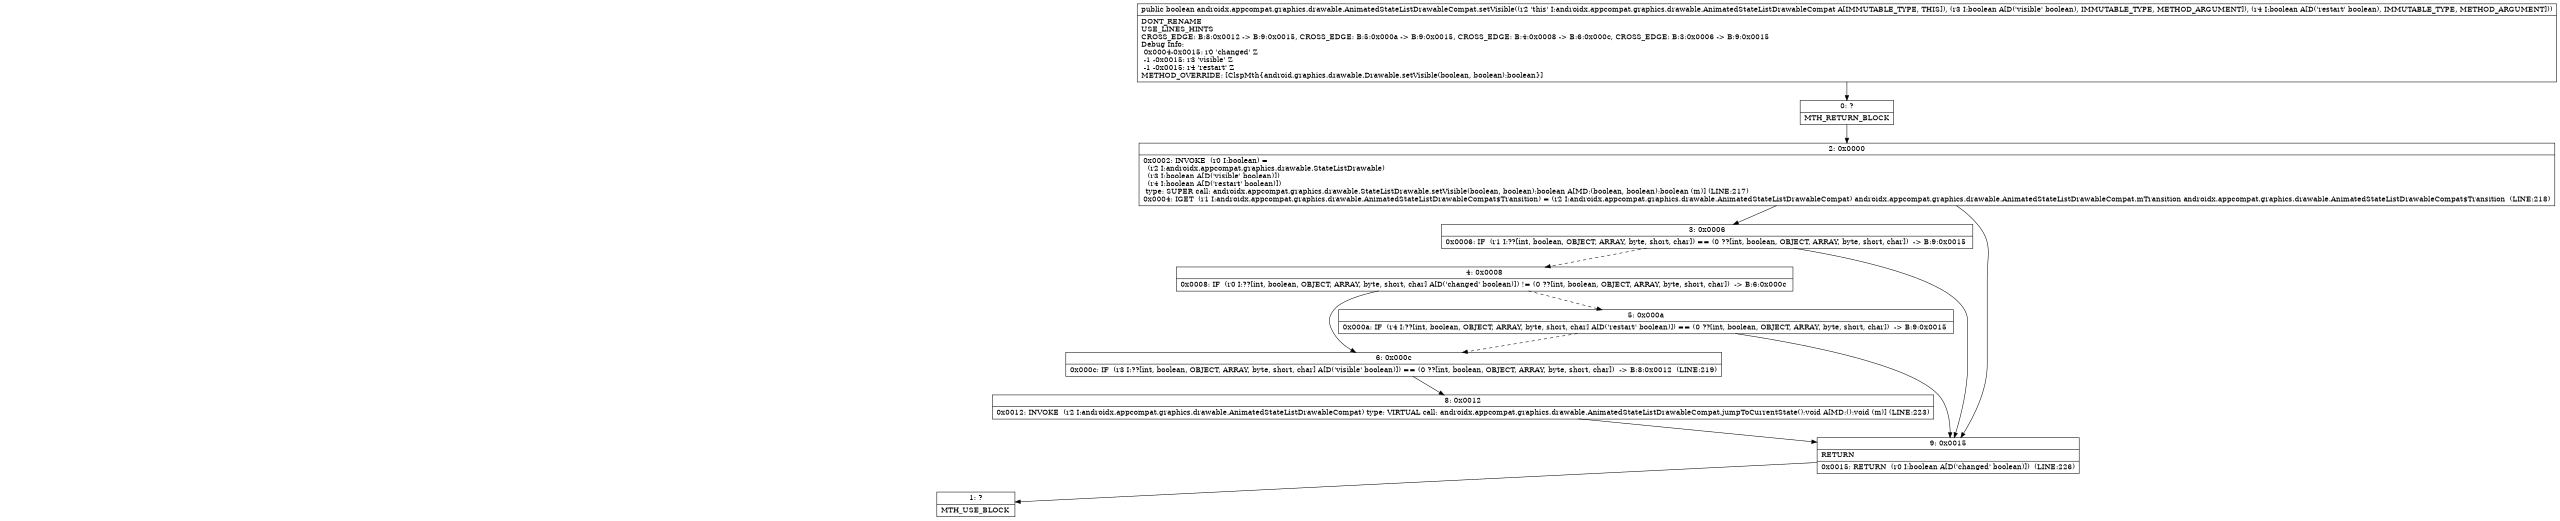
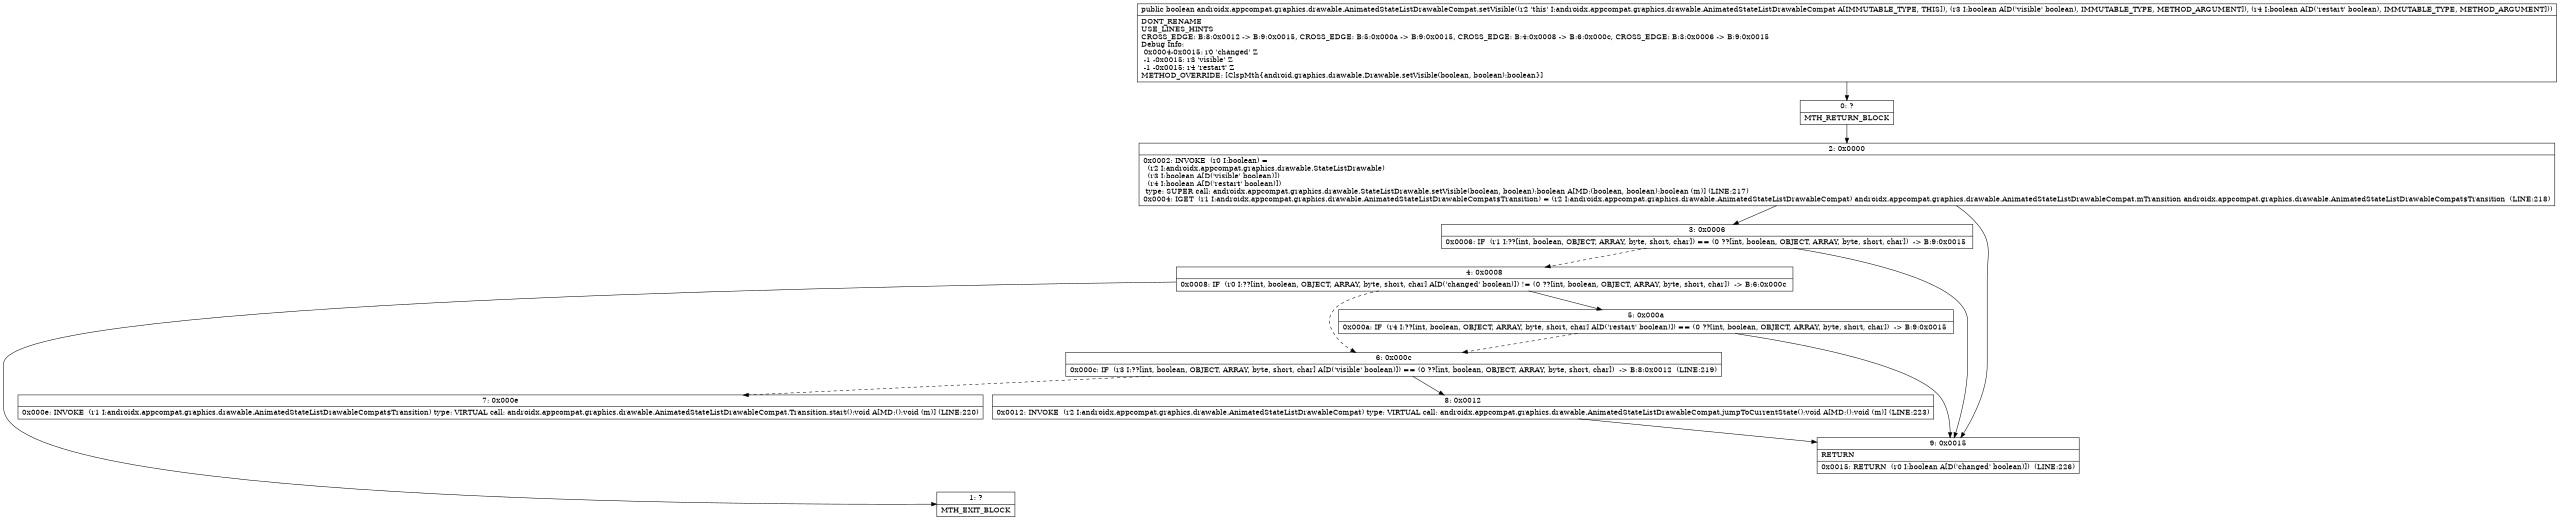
(1563, 300) -> (1563, 300)
(1334, 310) -> (1334, 310)
none -> (501, 407)
(1419, 482) -> (93, 333)
(975, 510) -> (976, 510)
